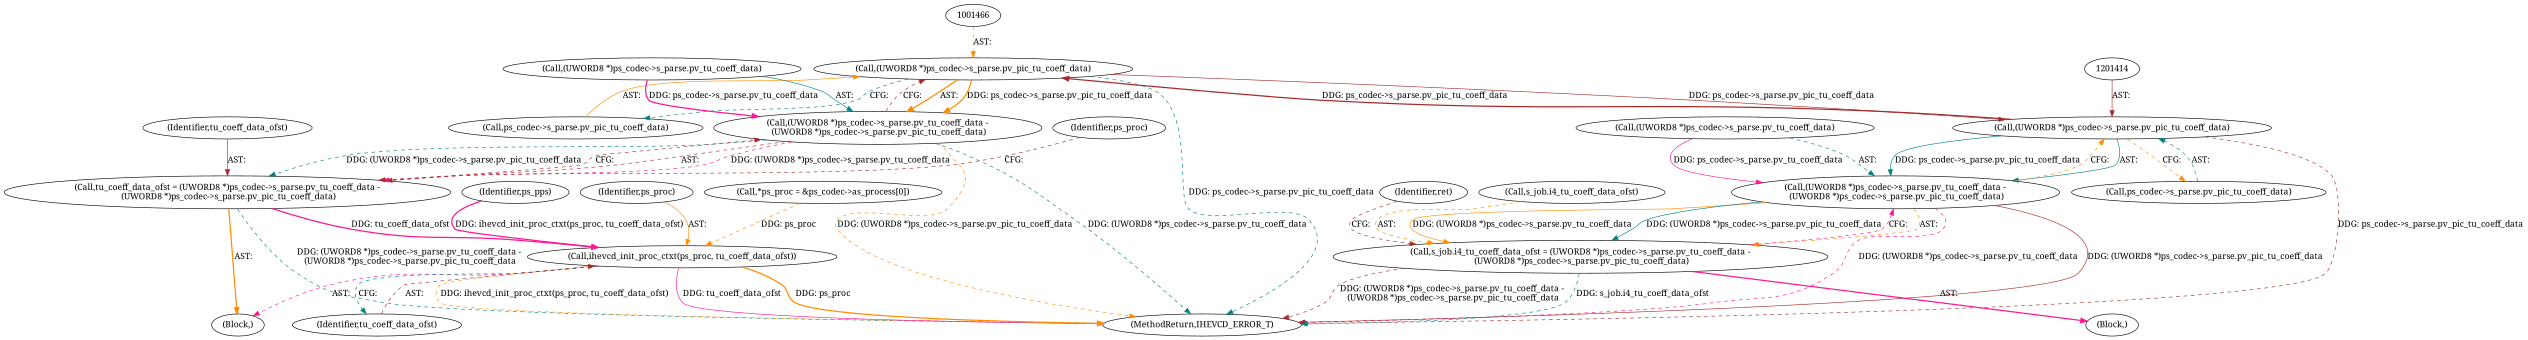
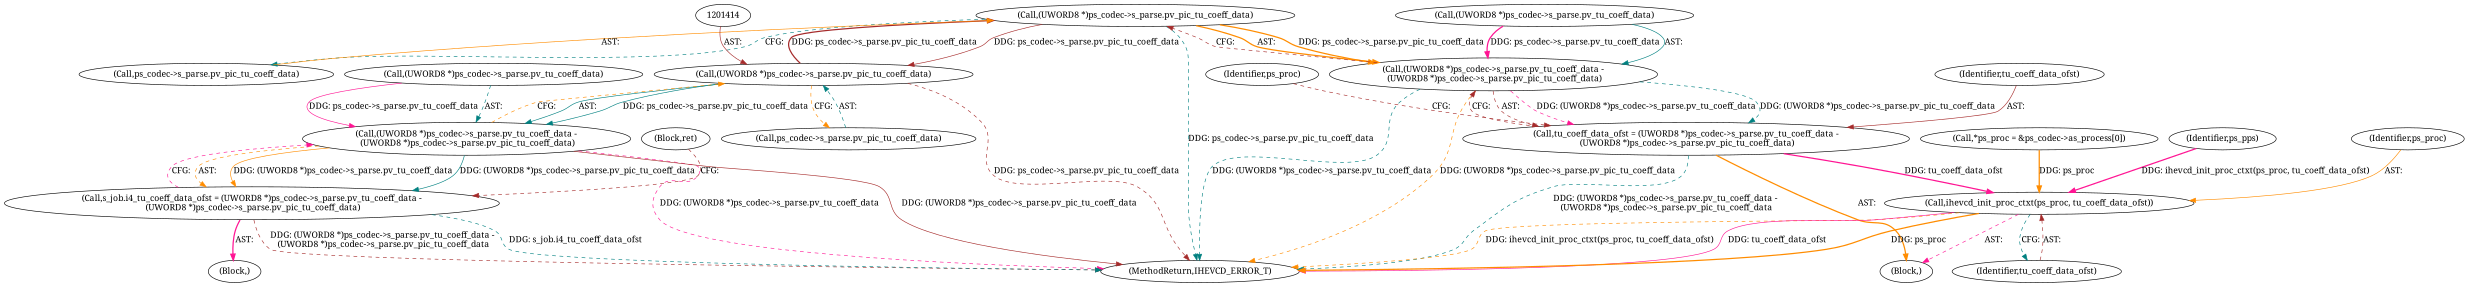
(973, 15) -> none
(1424, 192) -> (676, 139)
(1572, 192) -> none
(756, 223) -> (2039, 168)
